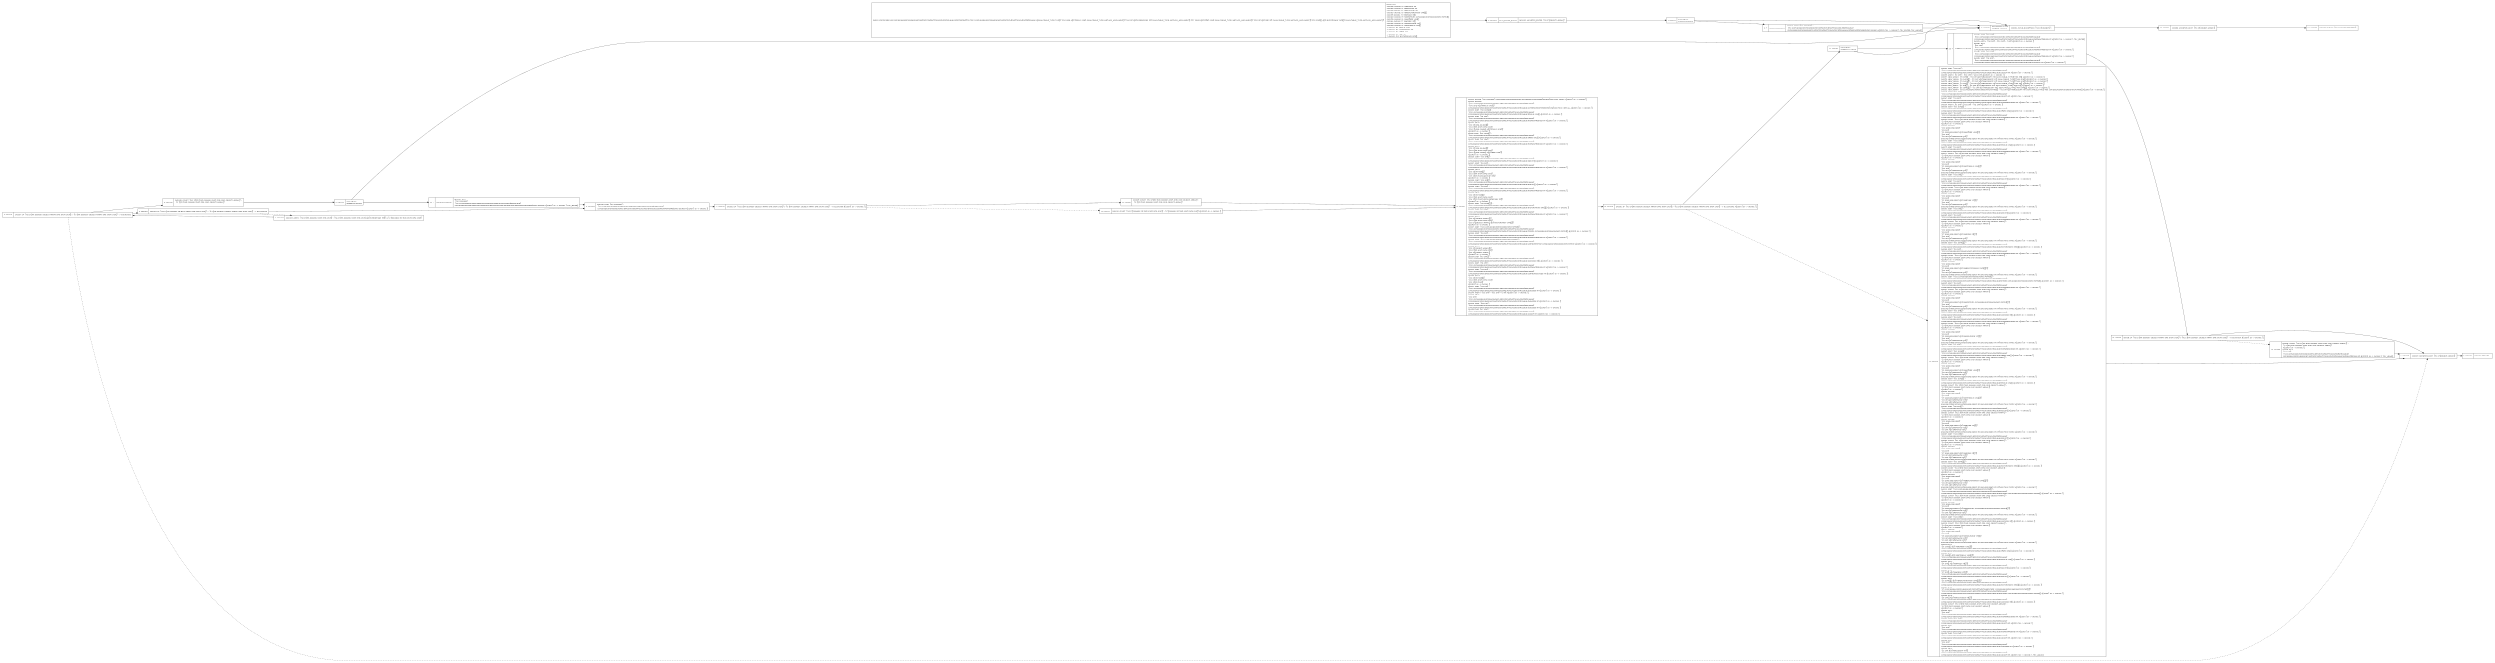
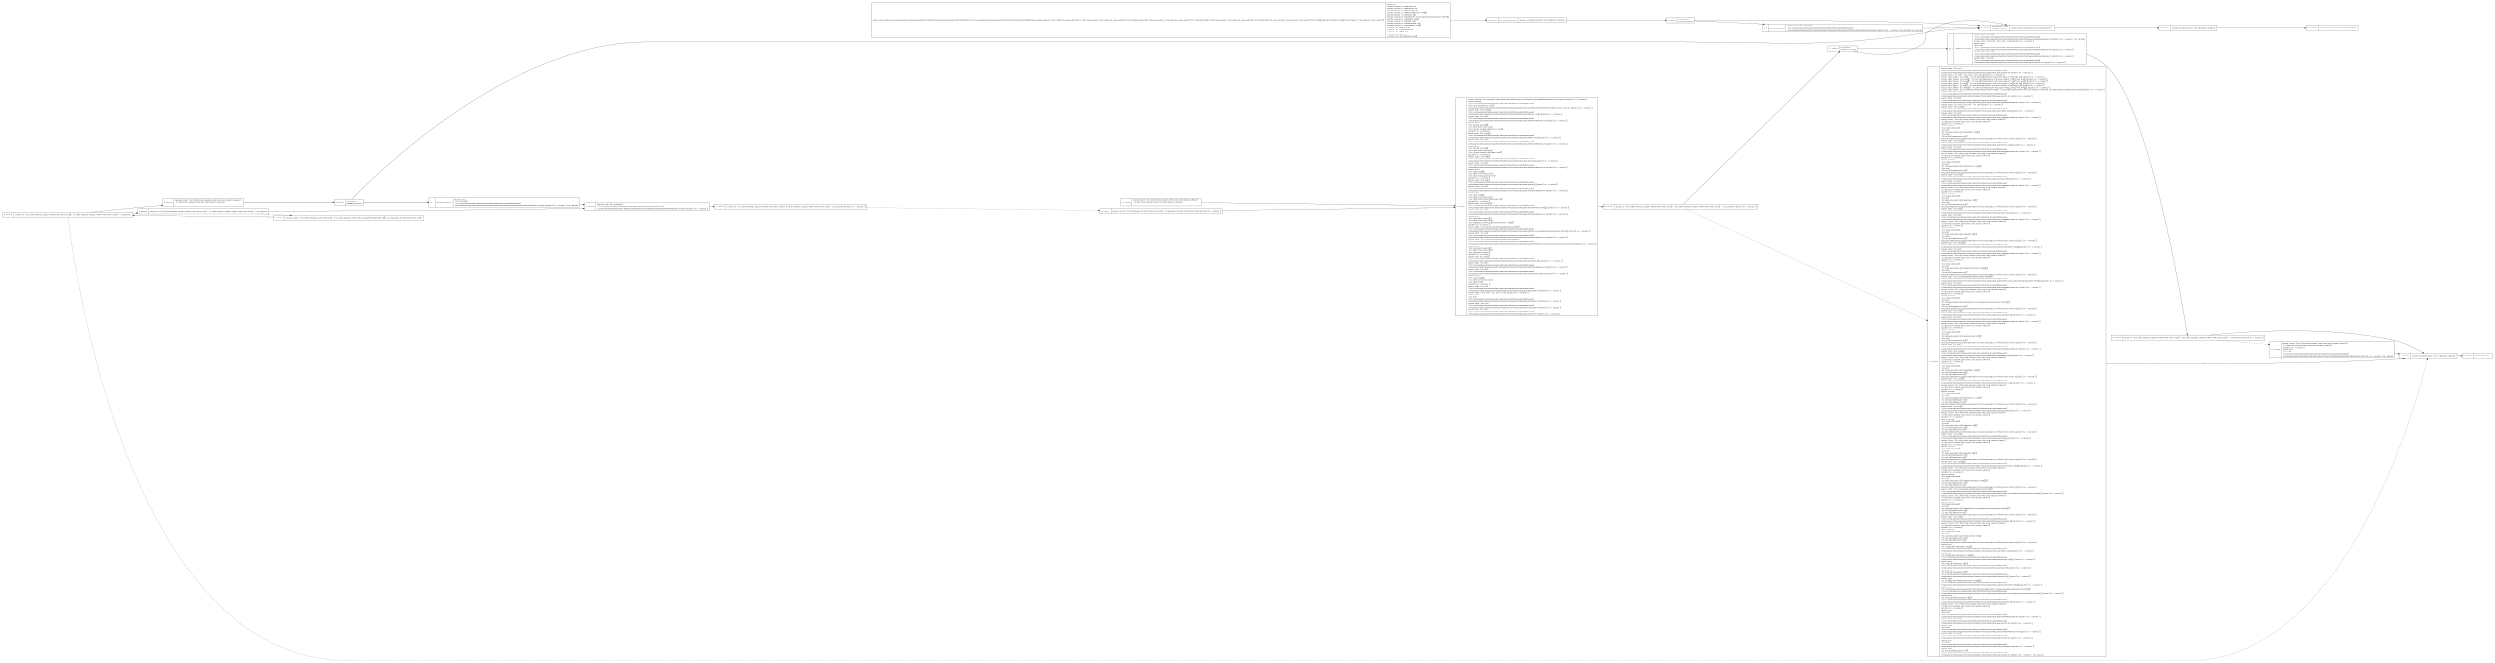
(993, 204) -> none
